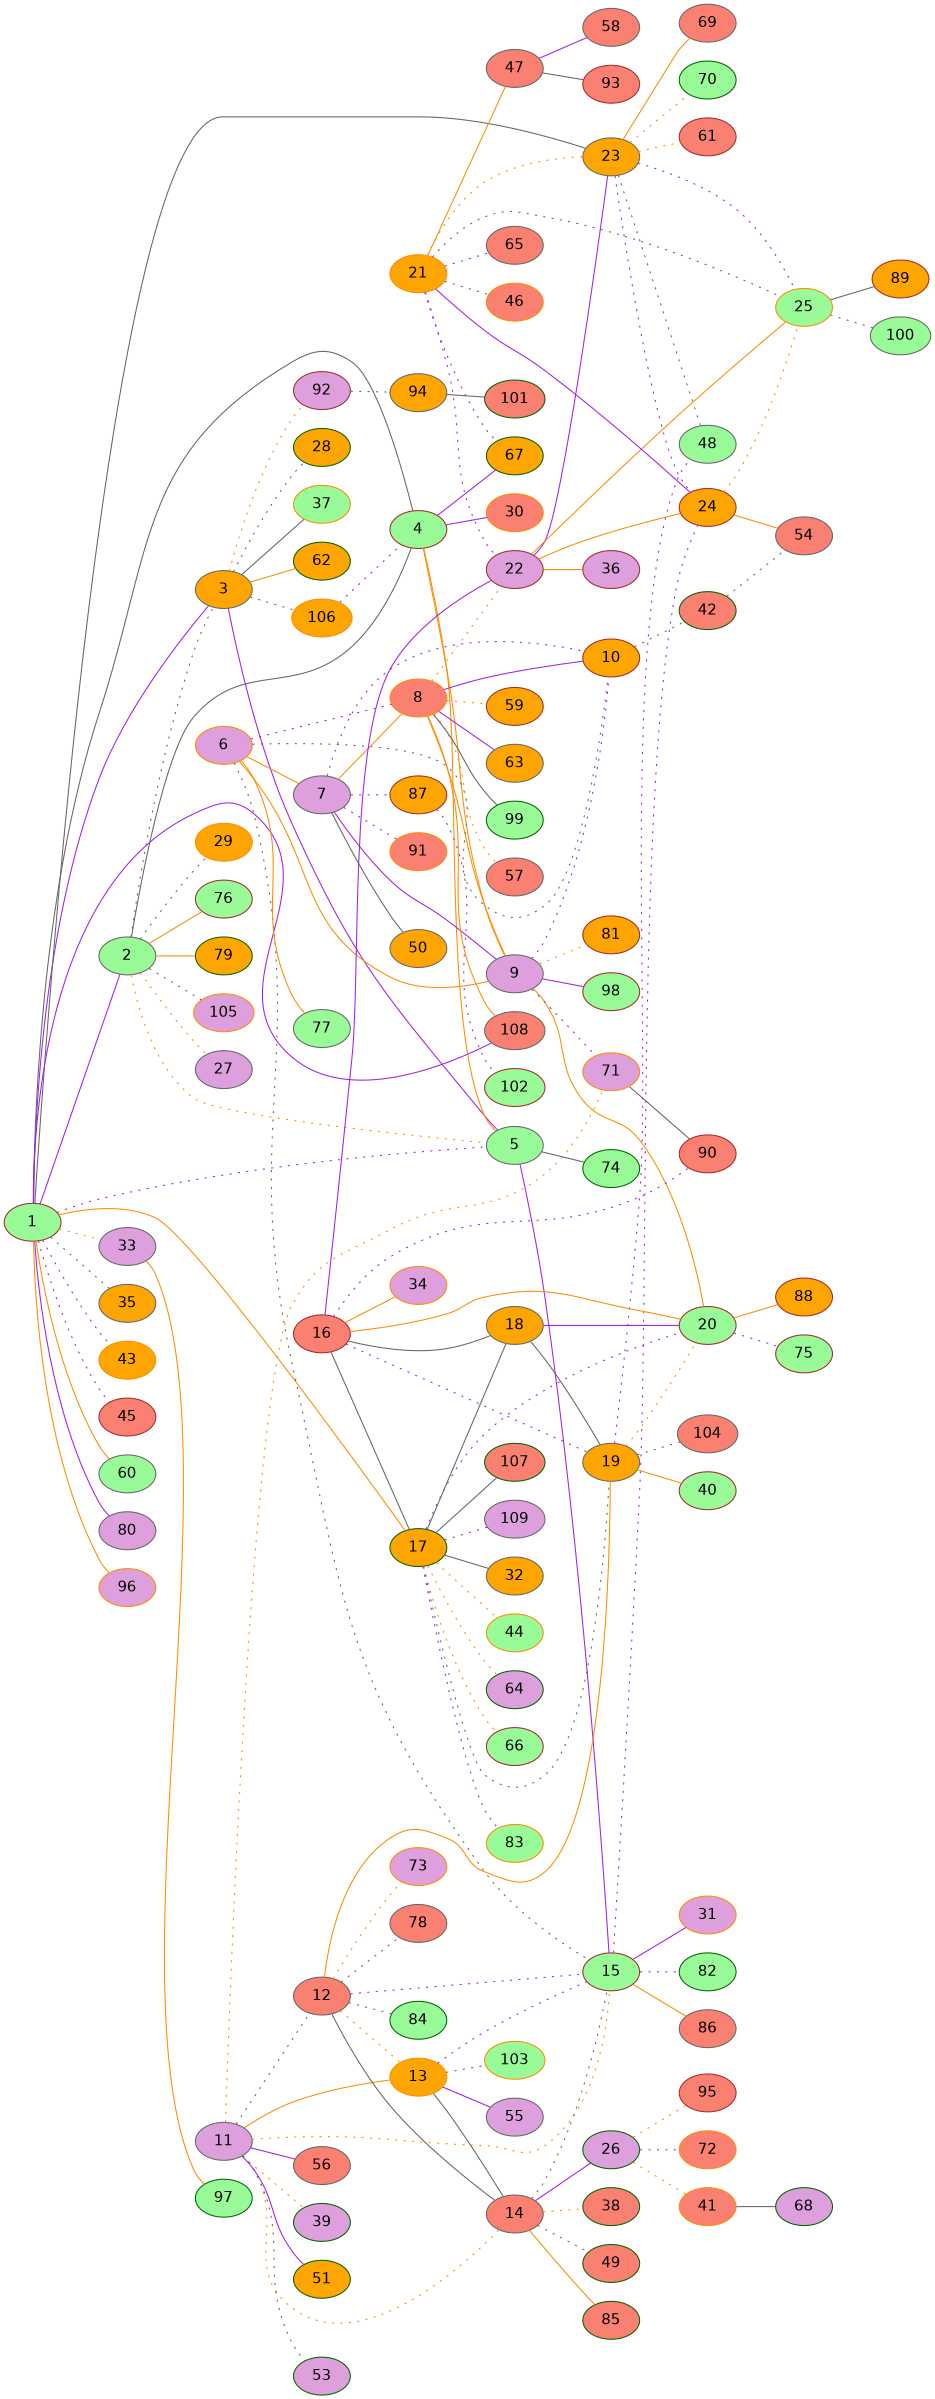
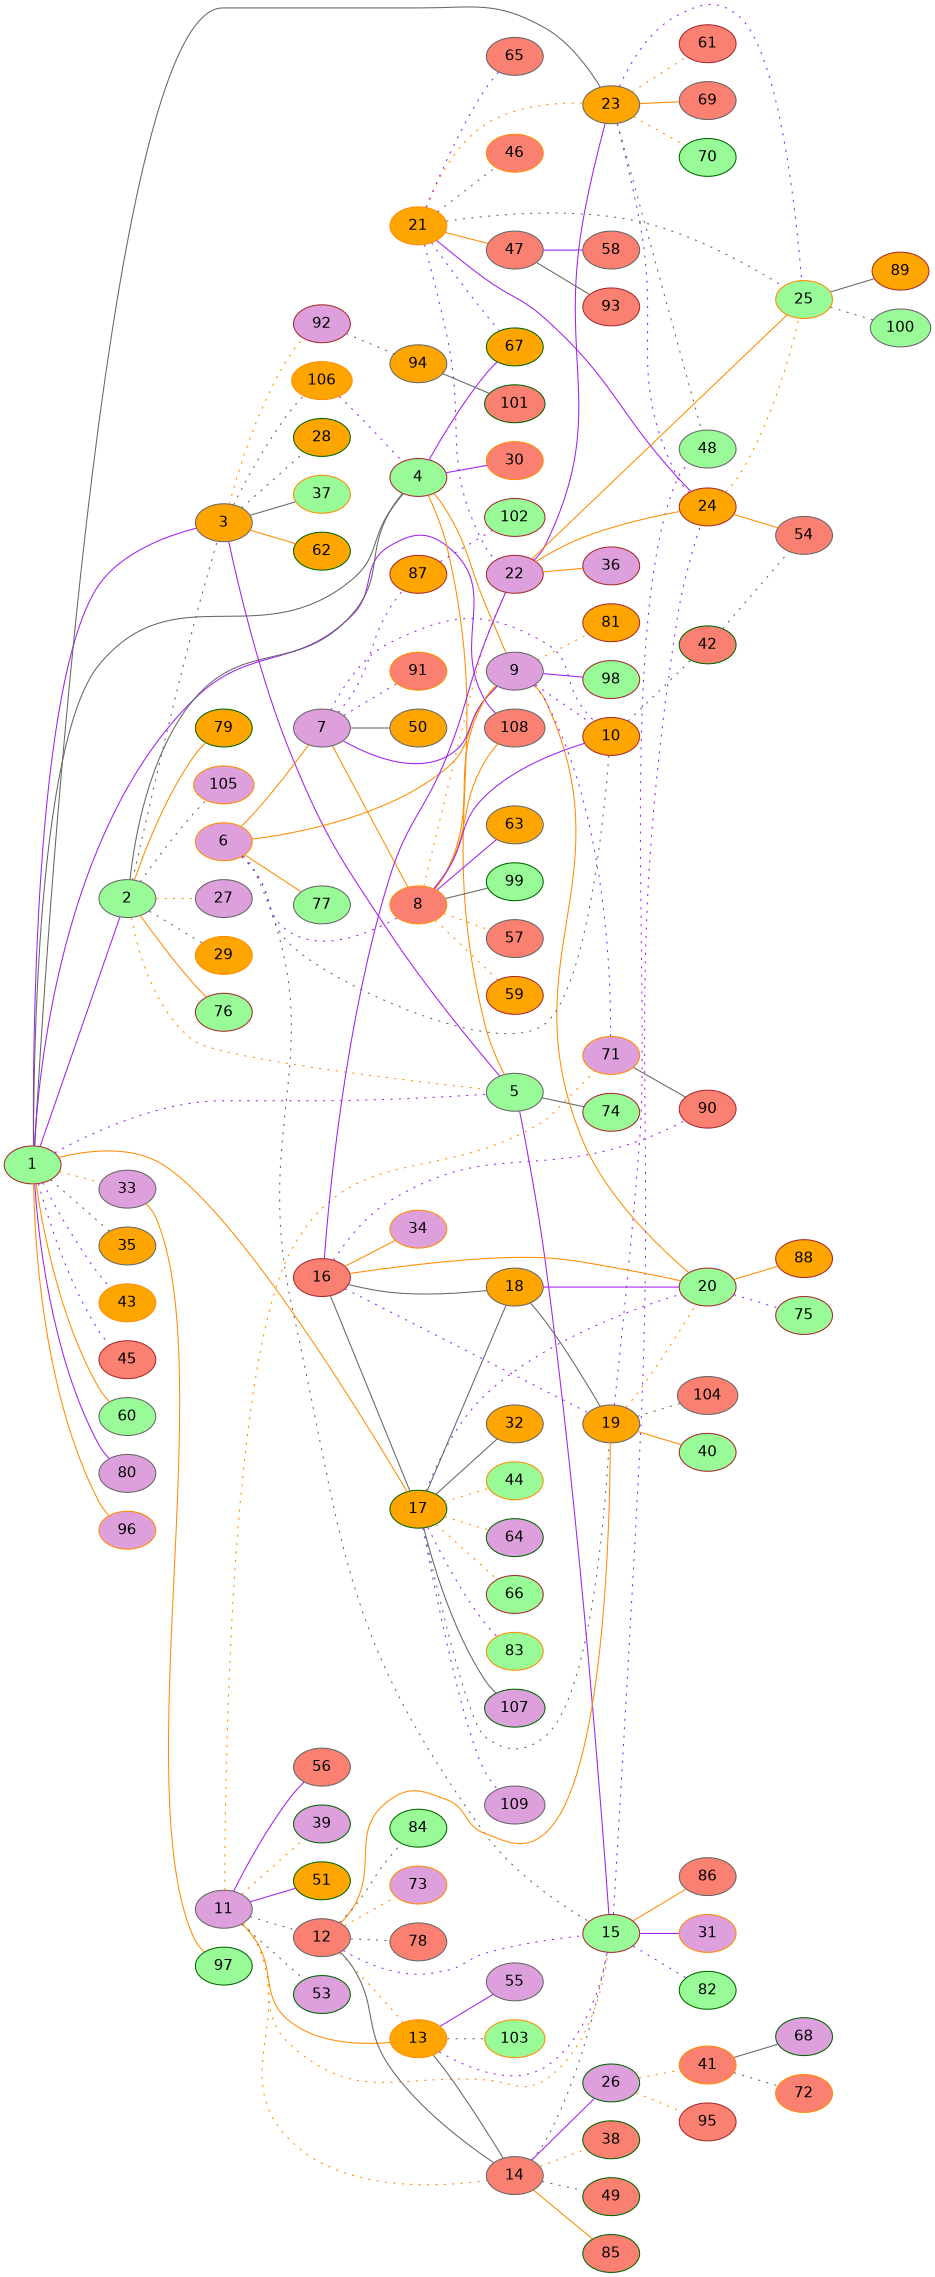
(611, 1169) -> (611, 1112)
(515, 1462) -> (515, 1708)
(660, 2150) -> (756, 2079)
